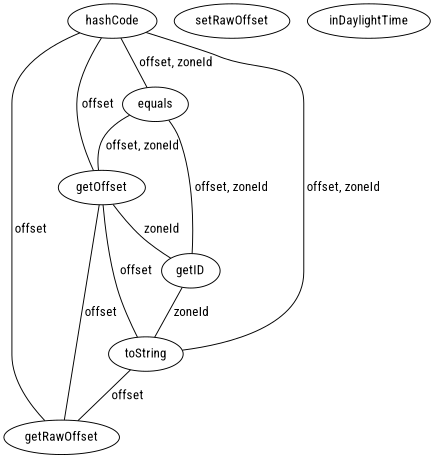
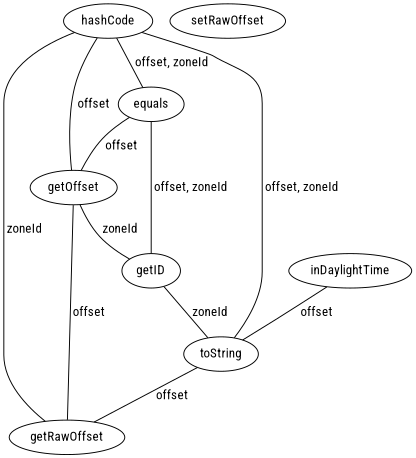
(141, 146) -> (120, 146)
(30, 229) -> (23, 229)
(113, 273) -> (285, 314)
